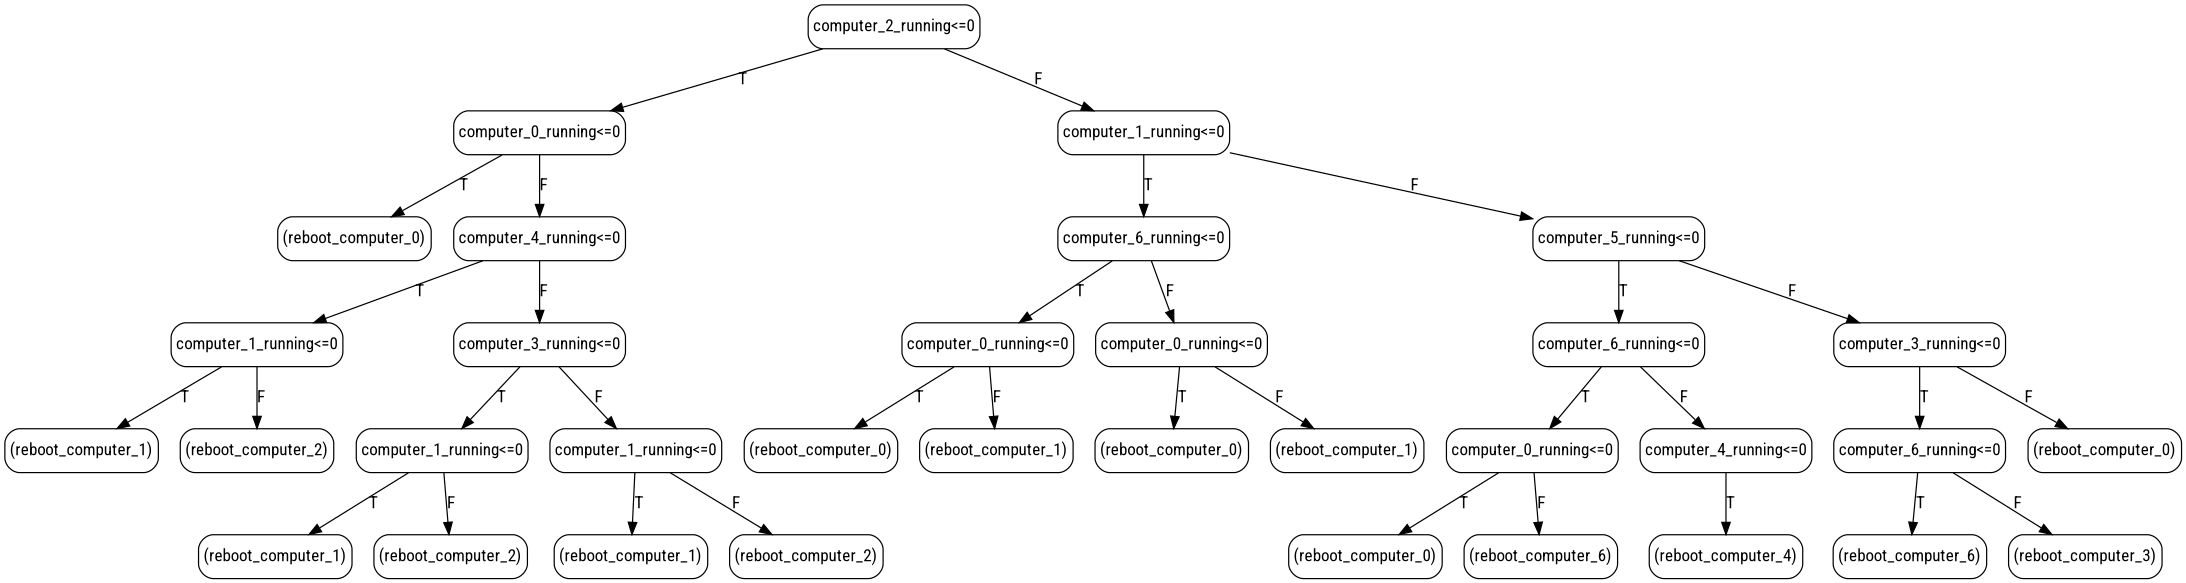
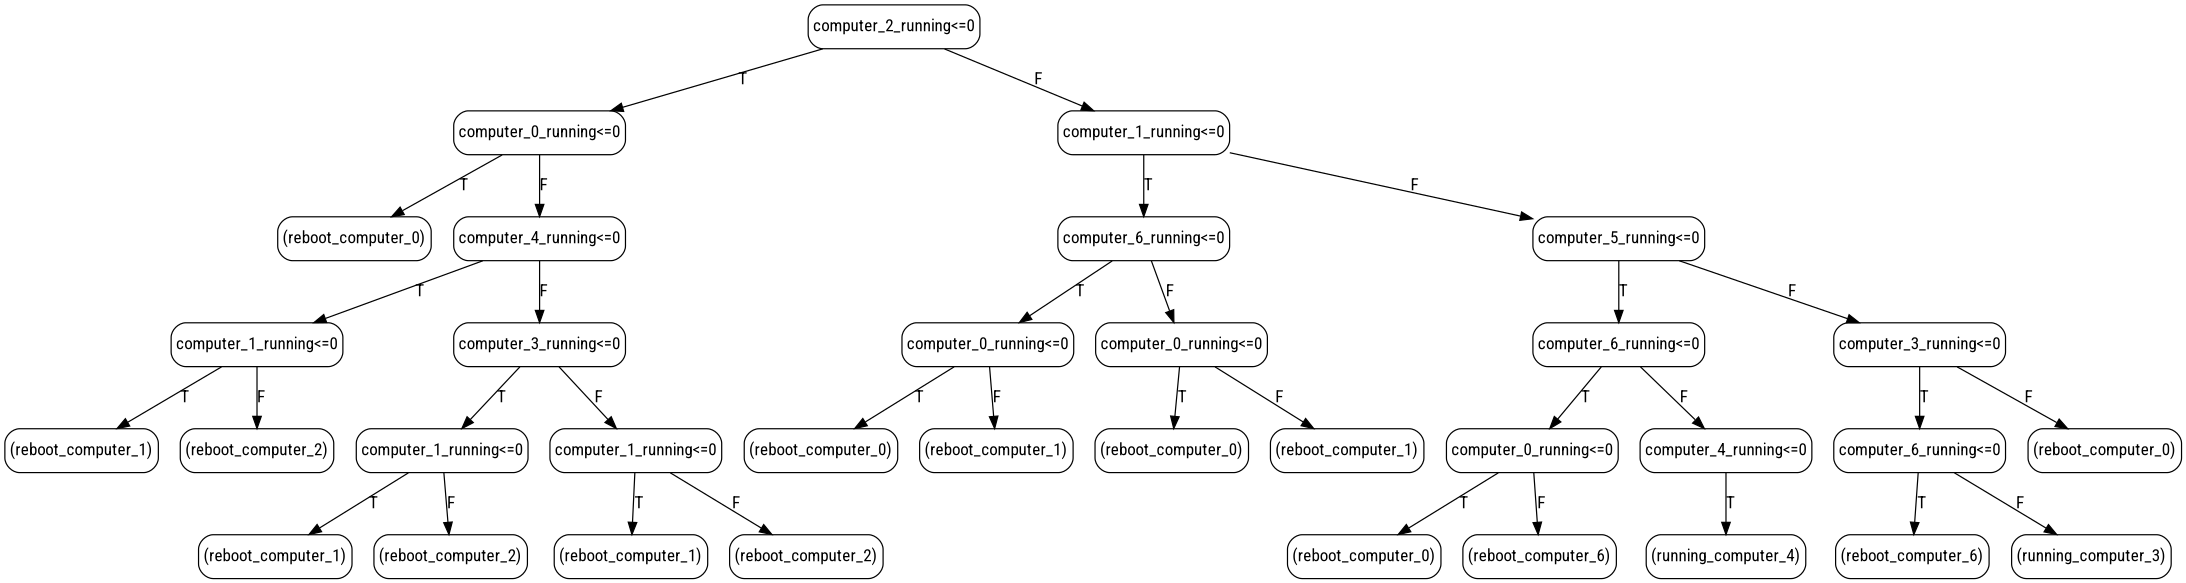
(1726, 557) -> (1726, 557)
(2085, 557) -> (2091, 557)
